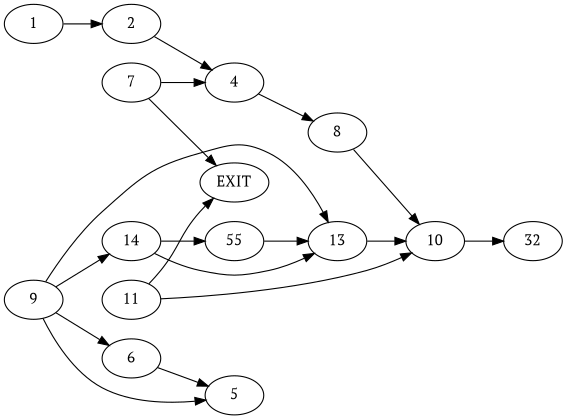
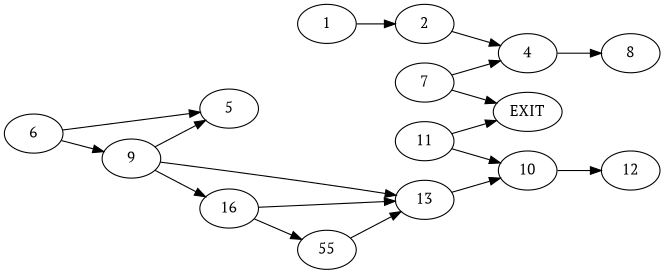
(383, 183) -> none
(131, 241) -> (229, 209)
(533, 241) -> (631, 171)
(78, 326) -> (77, 145)
